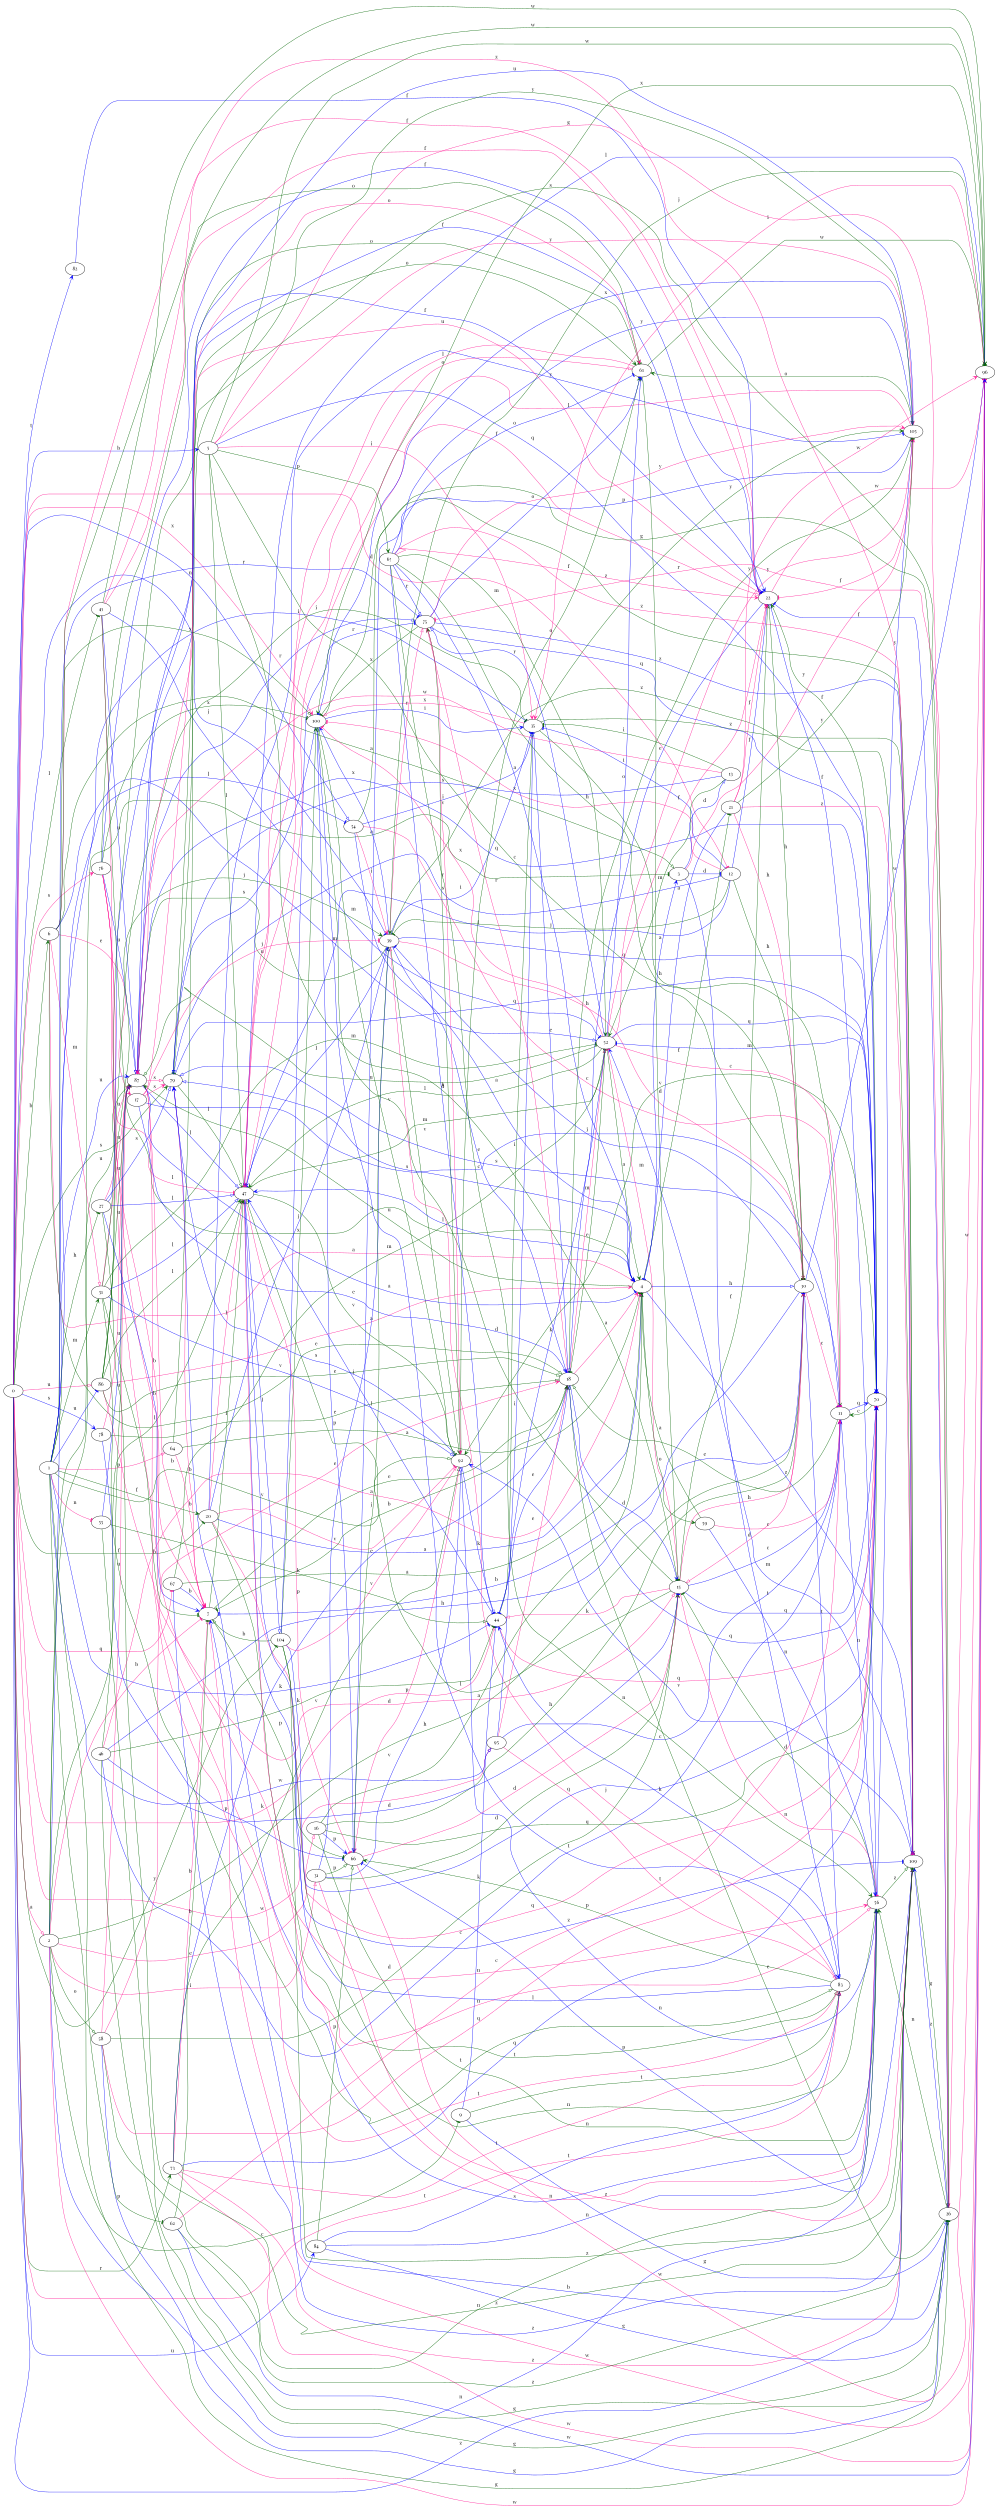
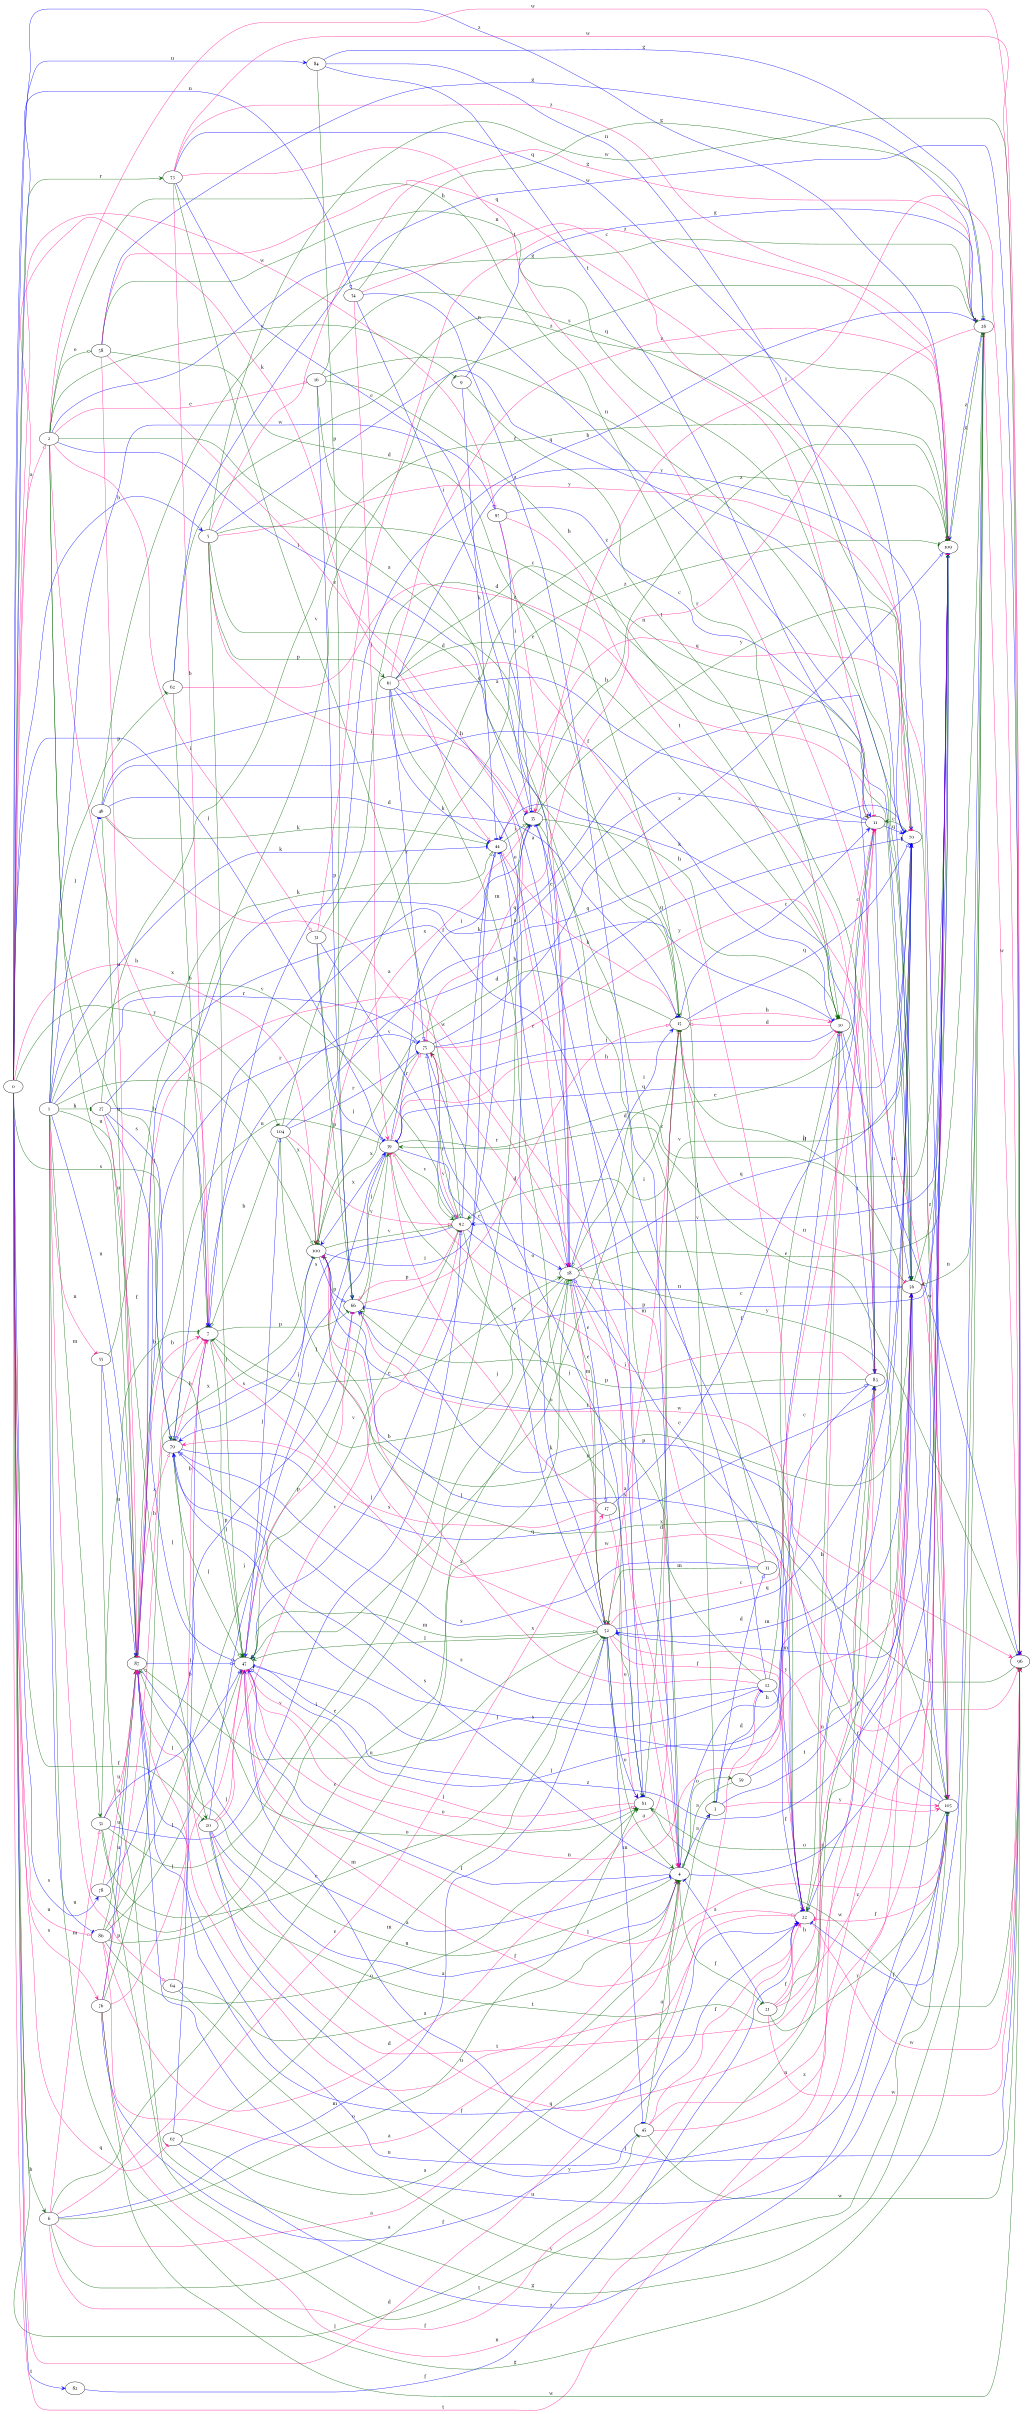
(315, 878) -> (624, 1867)
(70, 959) -> (70, 953)
(307, 1292) -> (596, 1388)
